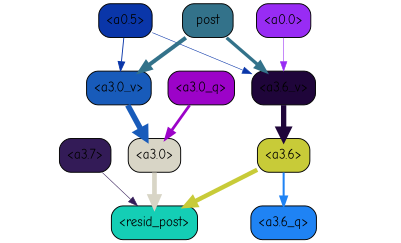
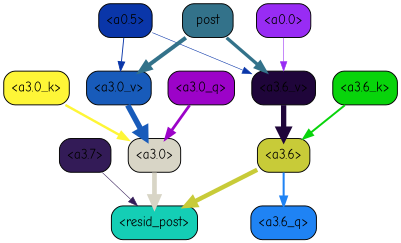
none -> (37, 88)
none -> (365, 88)
